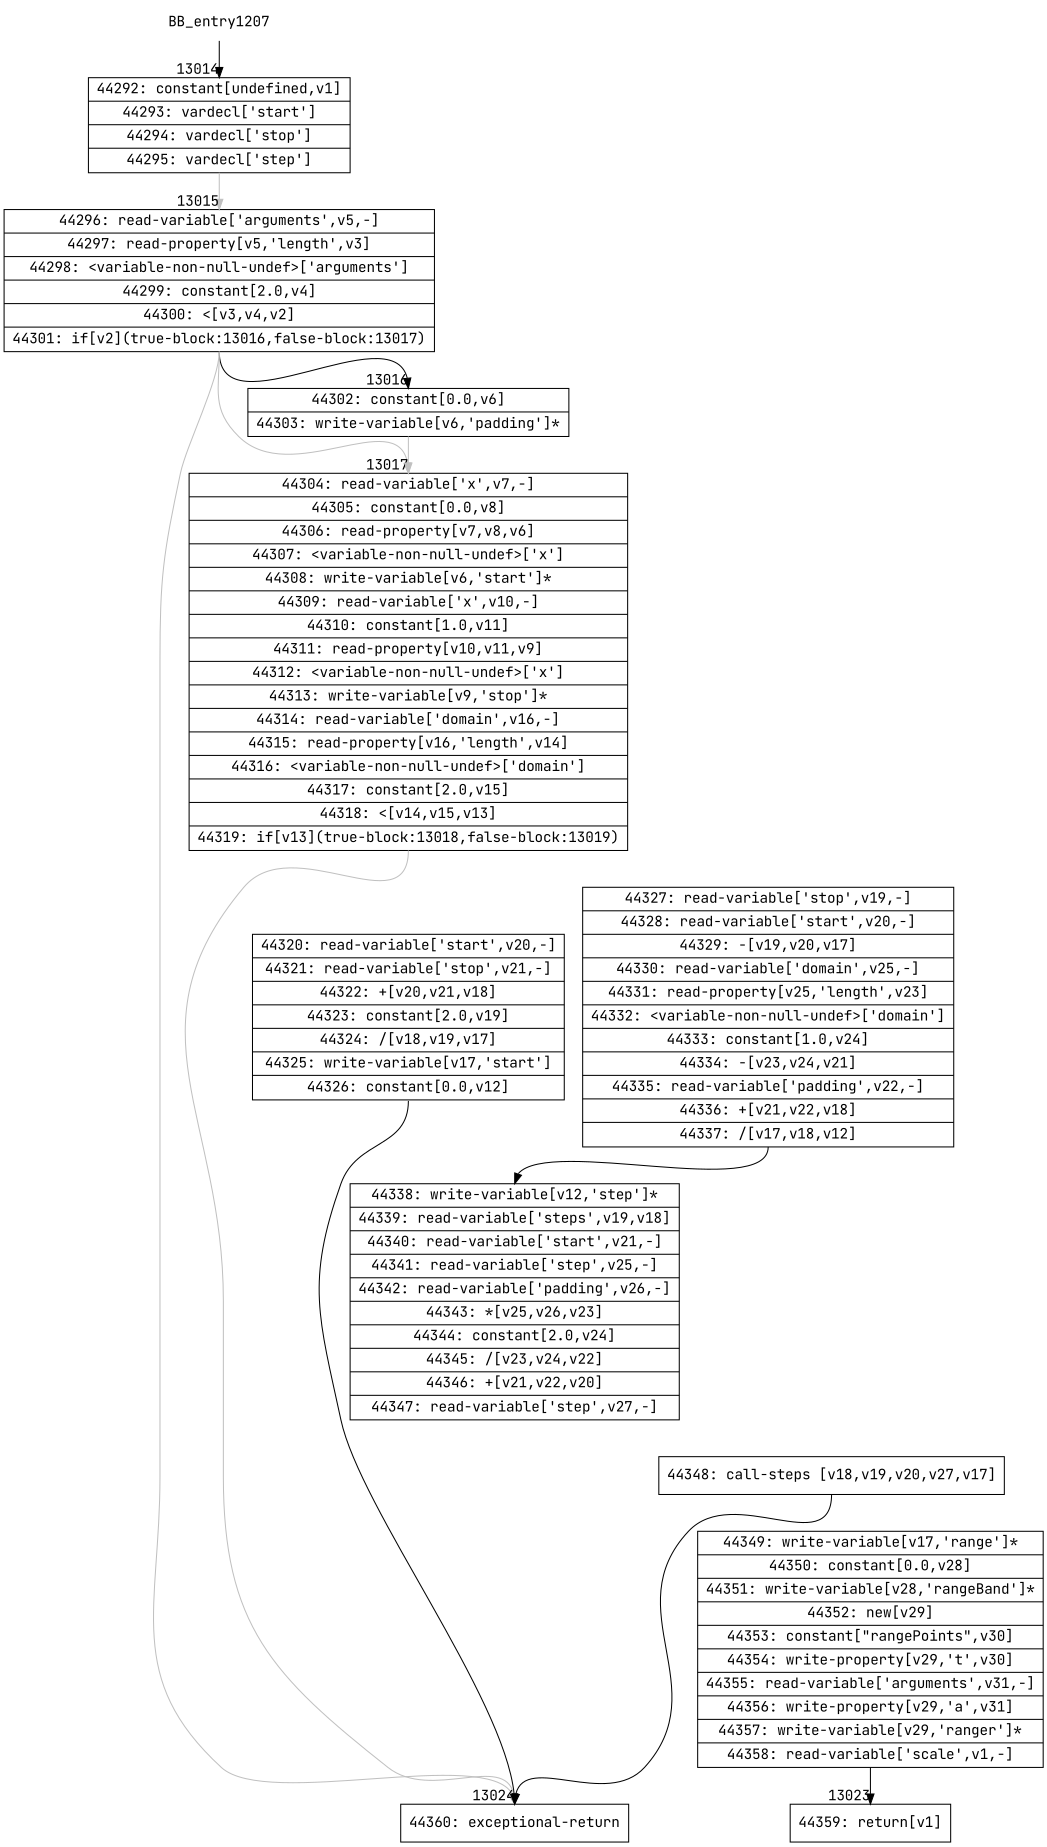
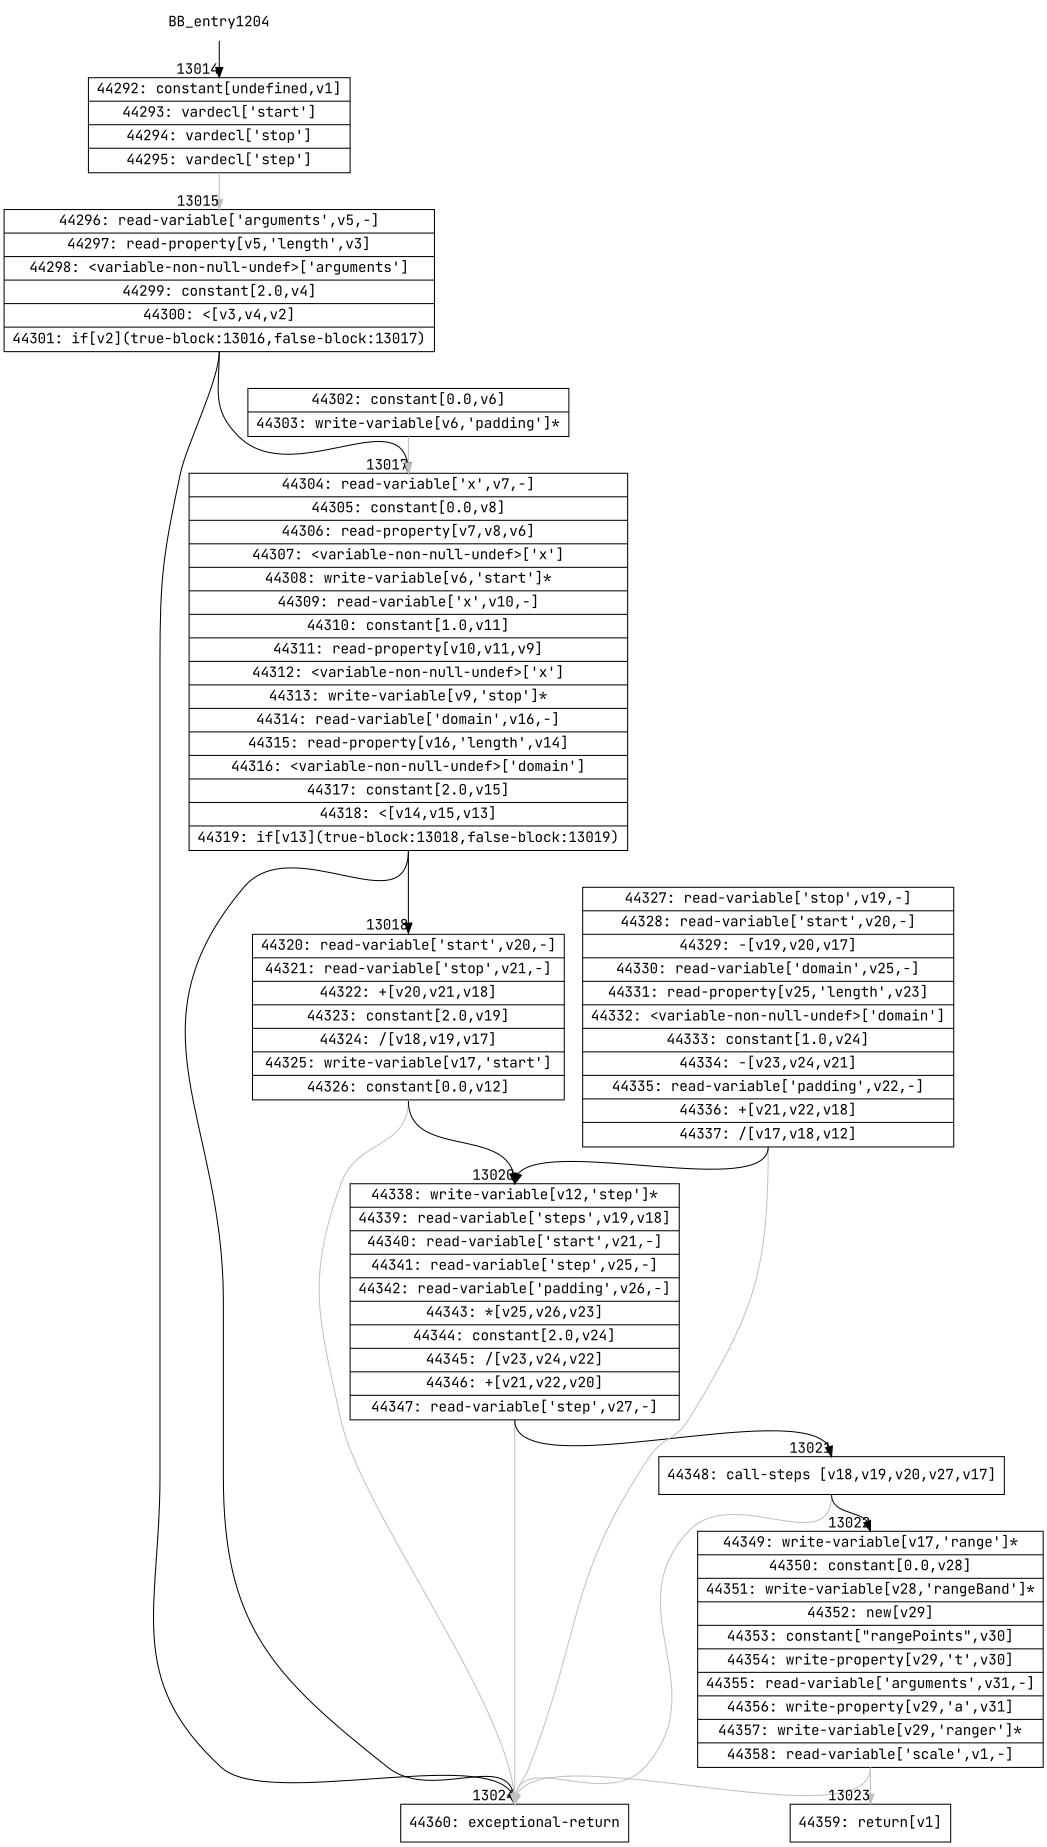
(219, 22) -> (219, 22)
(309, 371) -> none
(281, 454) -> (281, 454)
none -> (408, 887)
none -> (456, 1141)
(160, 1215) -> (160, 1215)
(223, 1322) -> (223, 1322)
none -> (652, 1440)
(351, 1449) -> (351, 1449)
none -> (644, 1465)
none -> (846, 1511)
none -> (515, 1607)
(664, 1637) -> (664, 1637)
(870, 1781) -> (870, 1781)
none -> (697, 1786)
